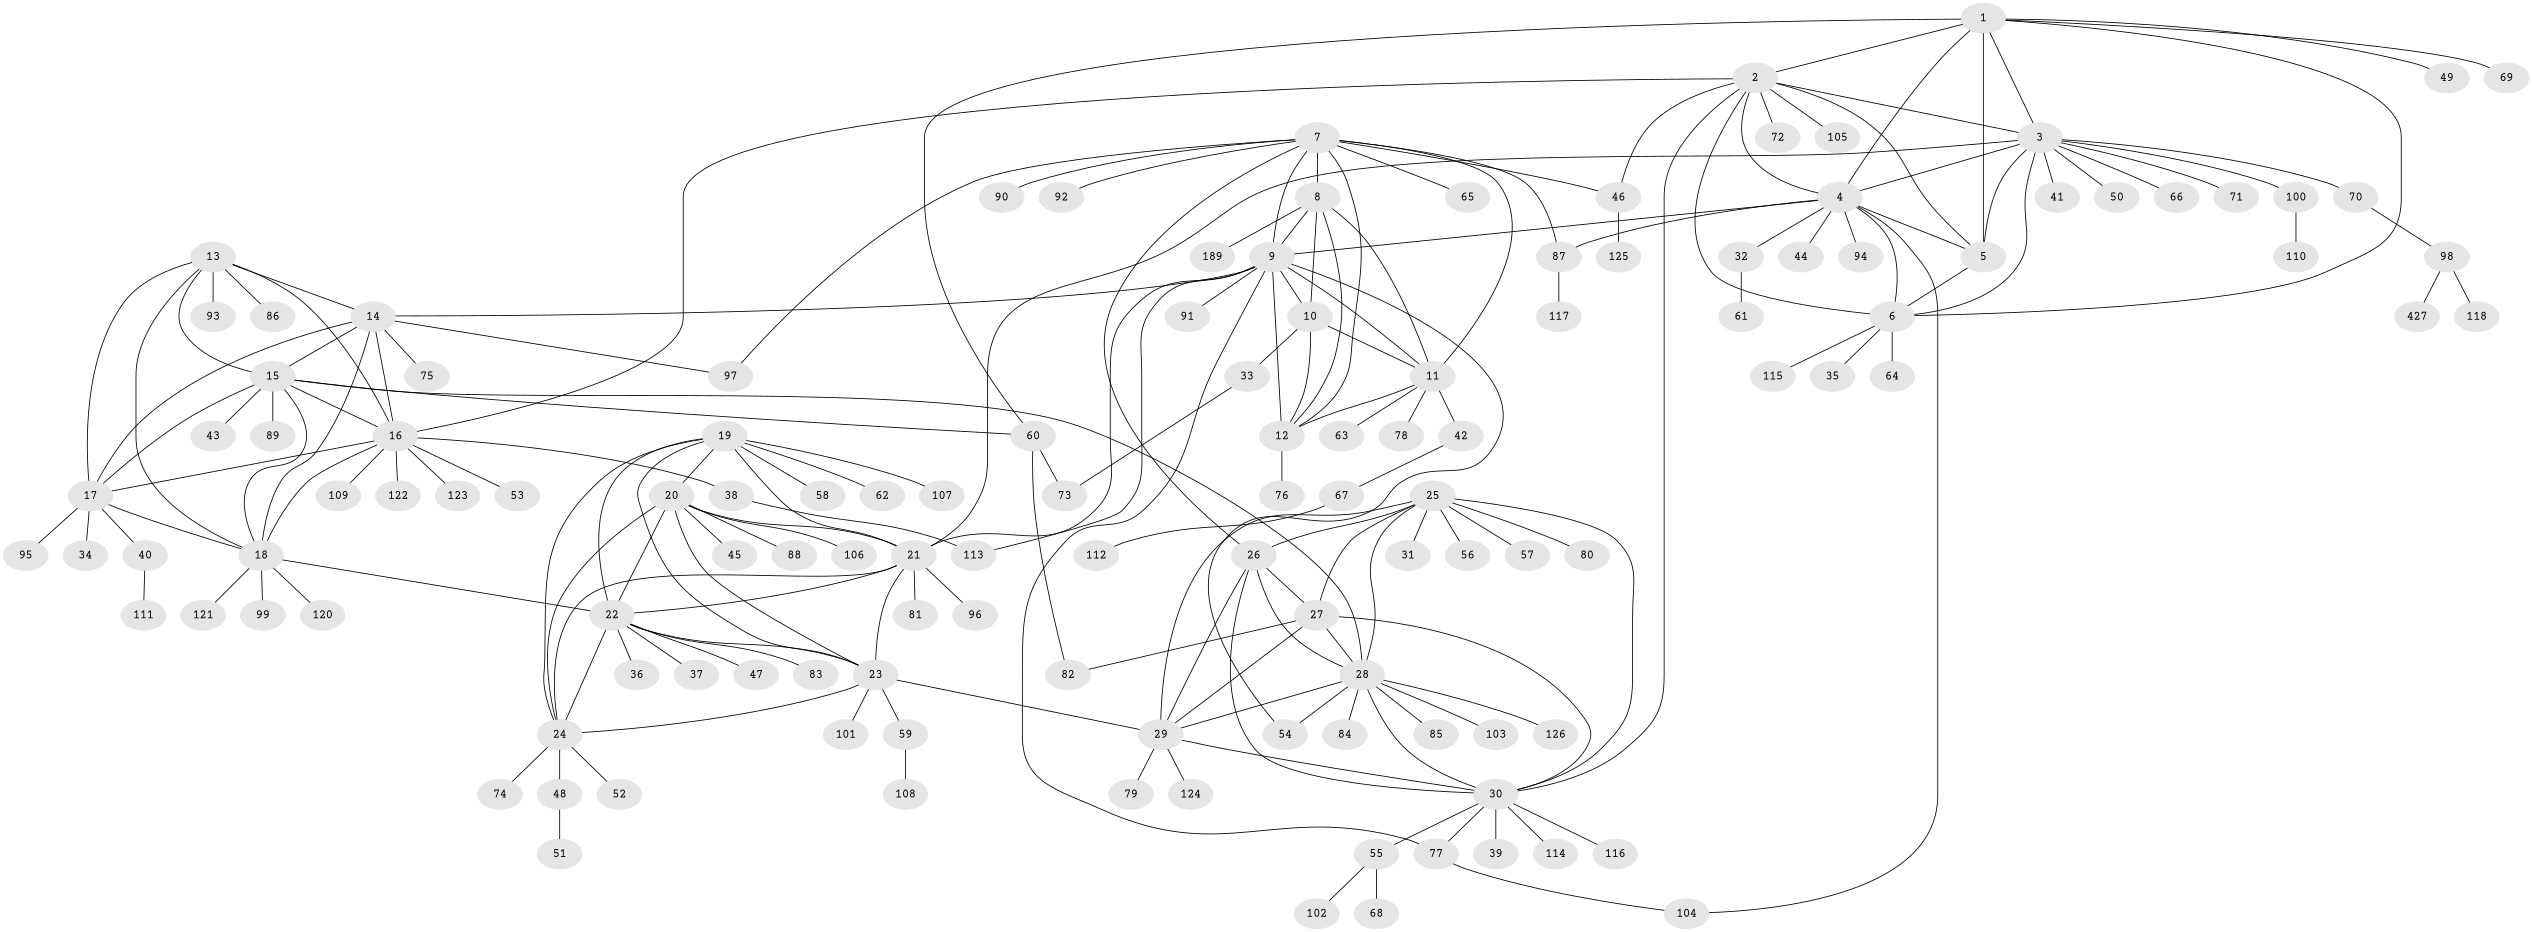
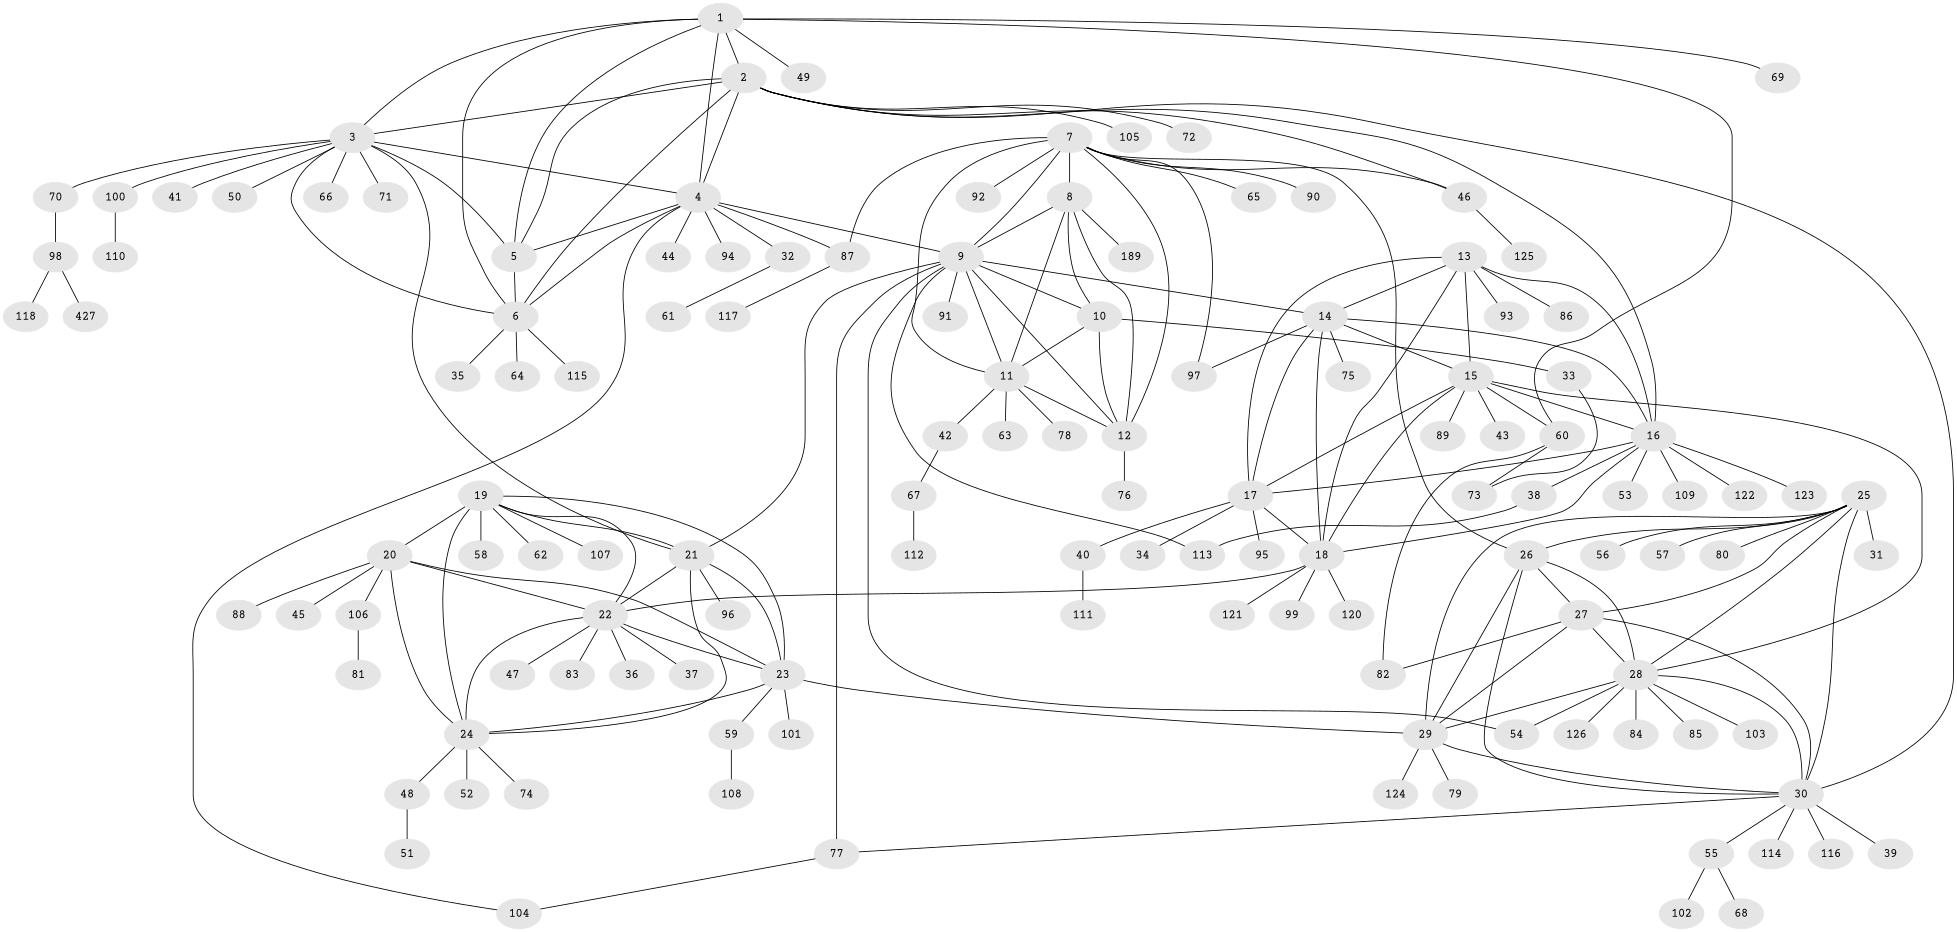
(793, 526) -> none
(915, 585) -> (358, 645)
